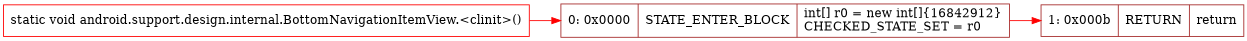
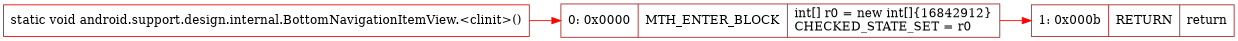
(718, 20) -> (713, 20)
